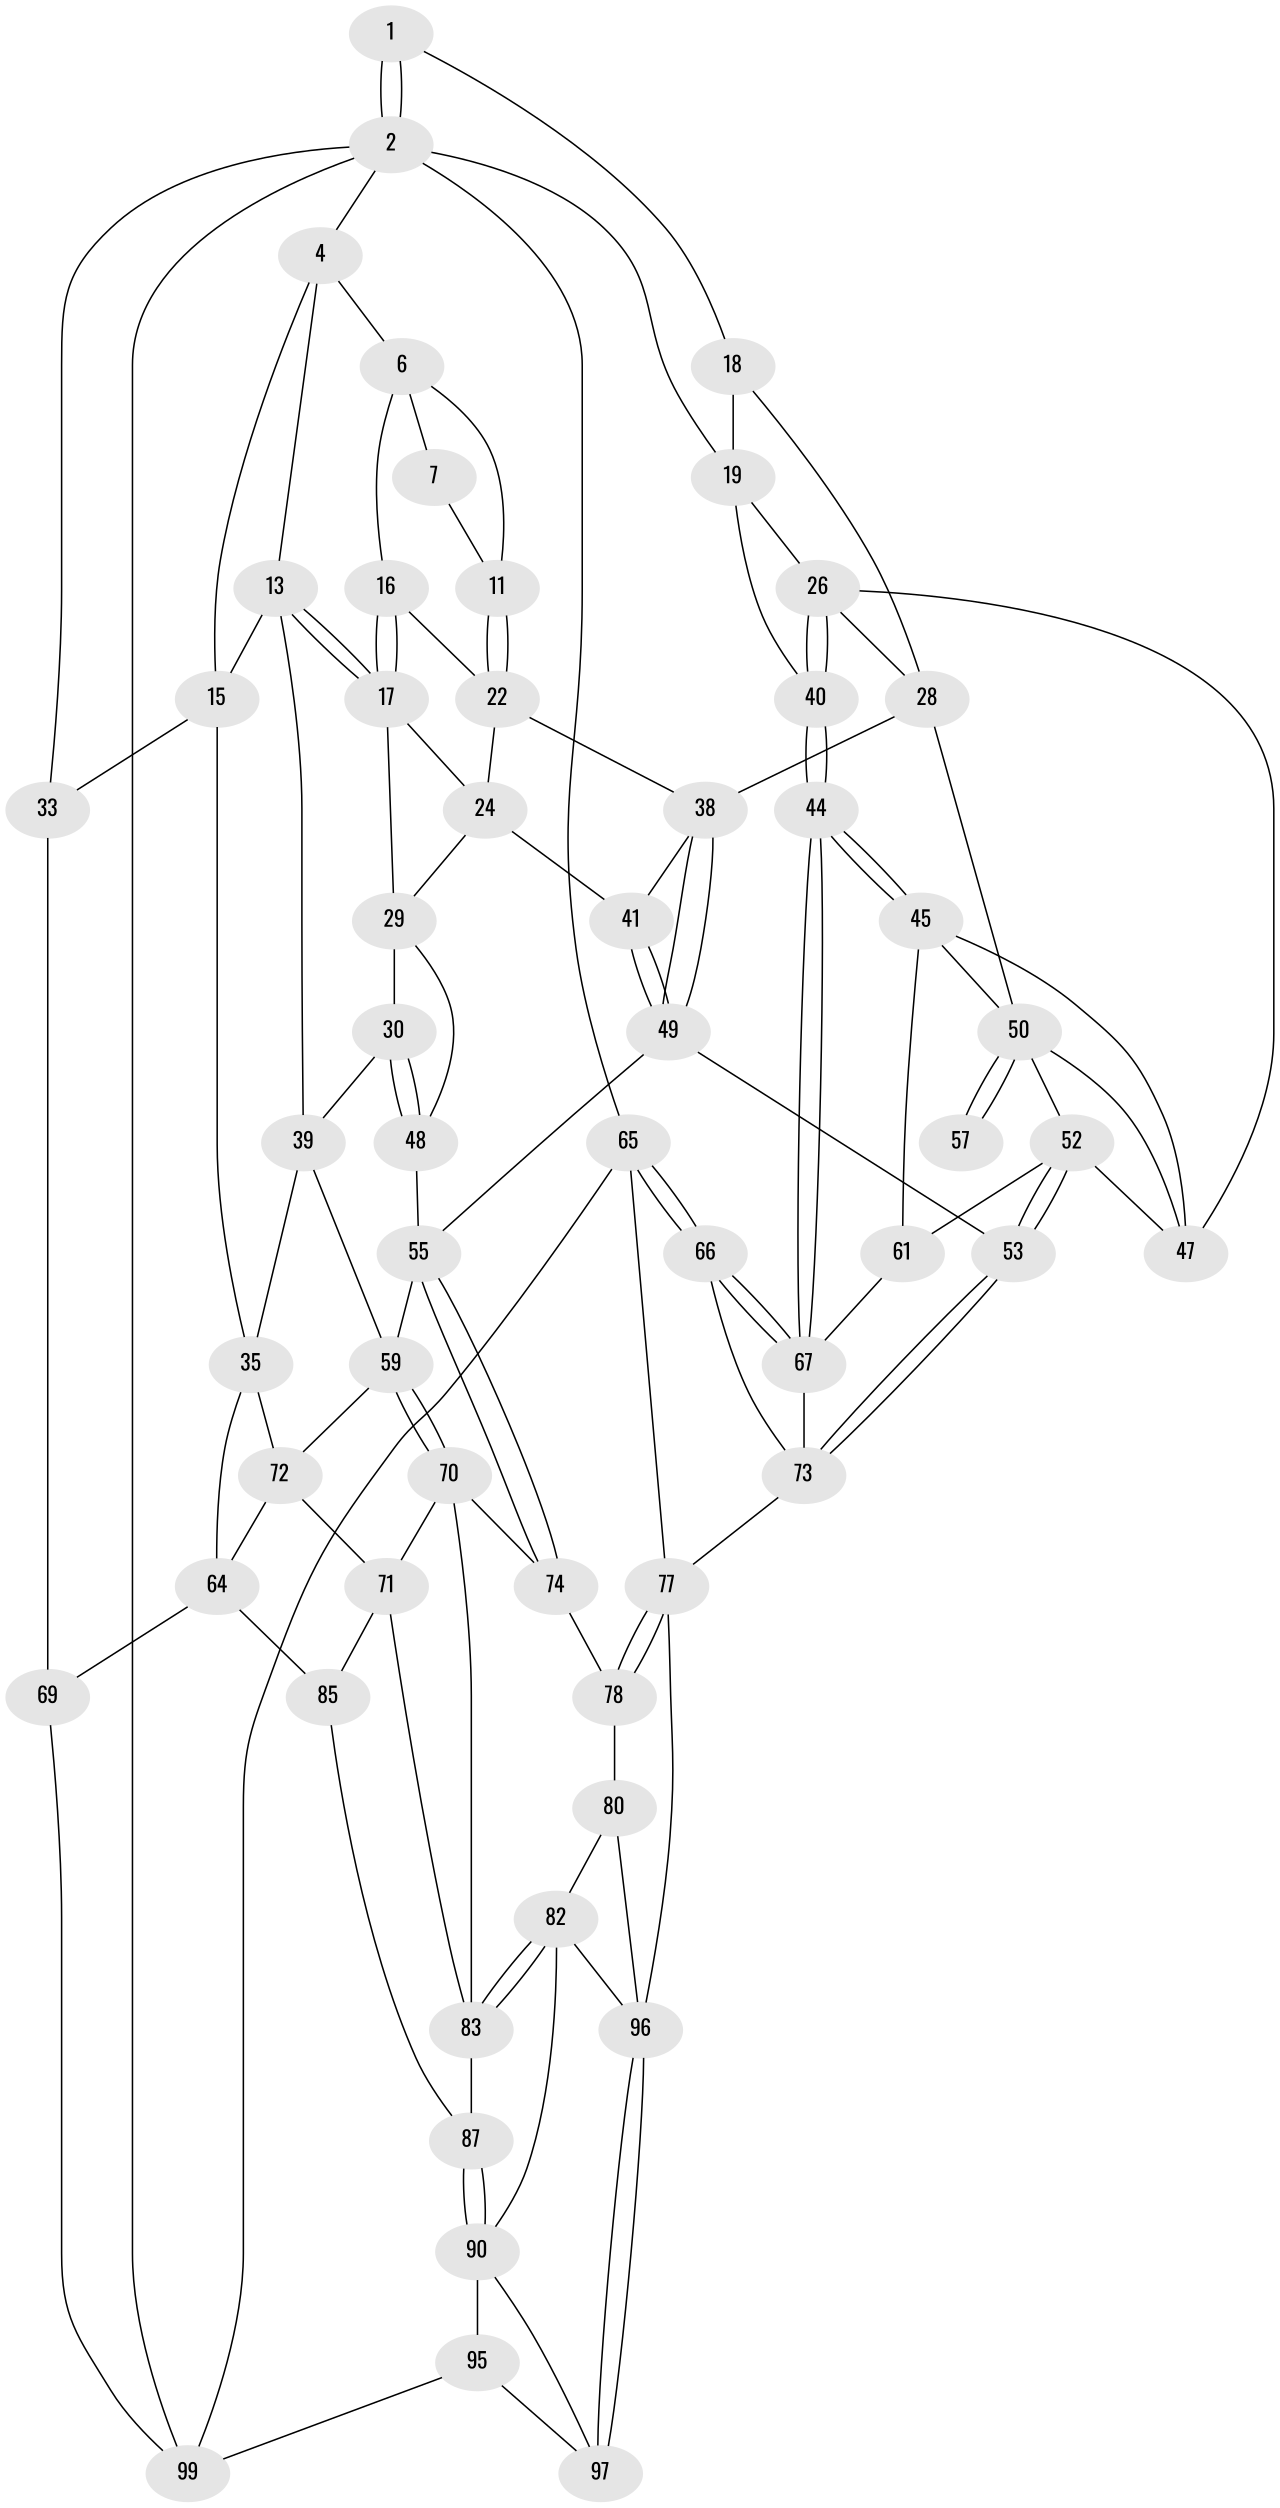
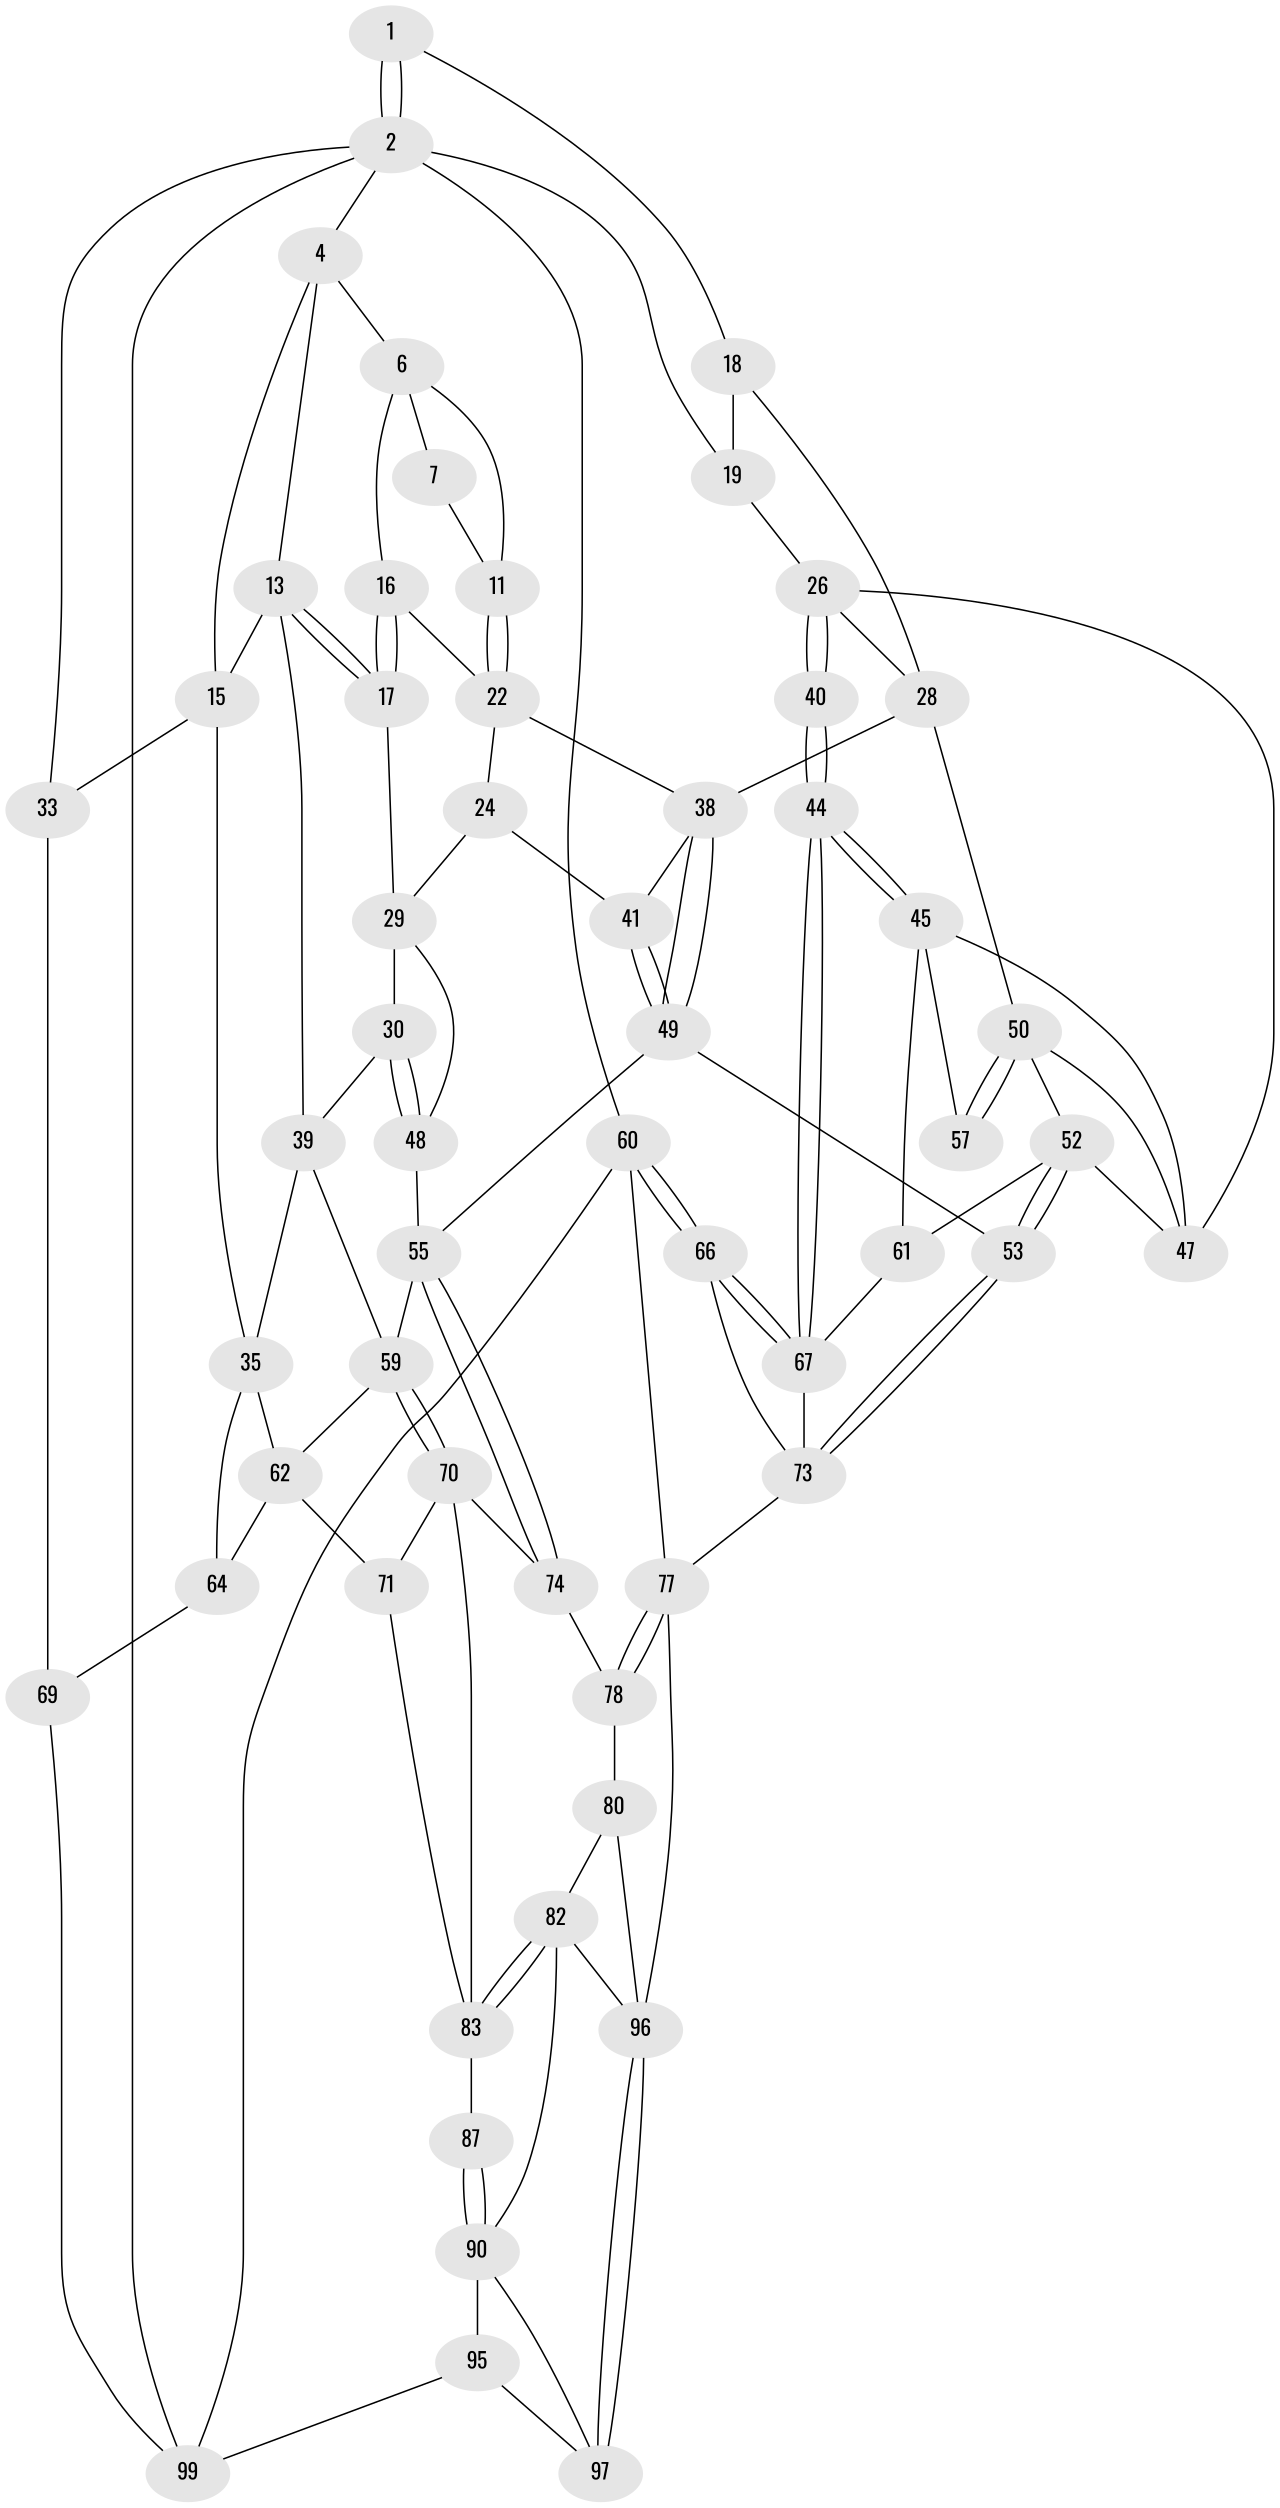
(755, 594) -> none
(436, 755) -> none
(970, 977) -> (941, 1032)
(628, 1143) -> (628, 1143)
(280, 1476) -> (280, 1476)
(328, 1697) -> none
